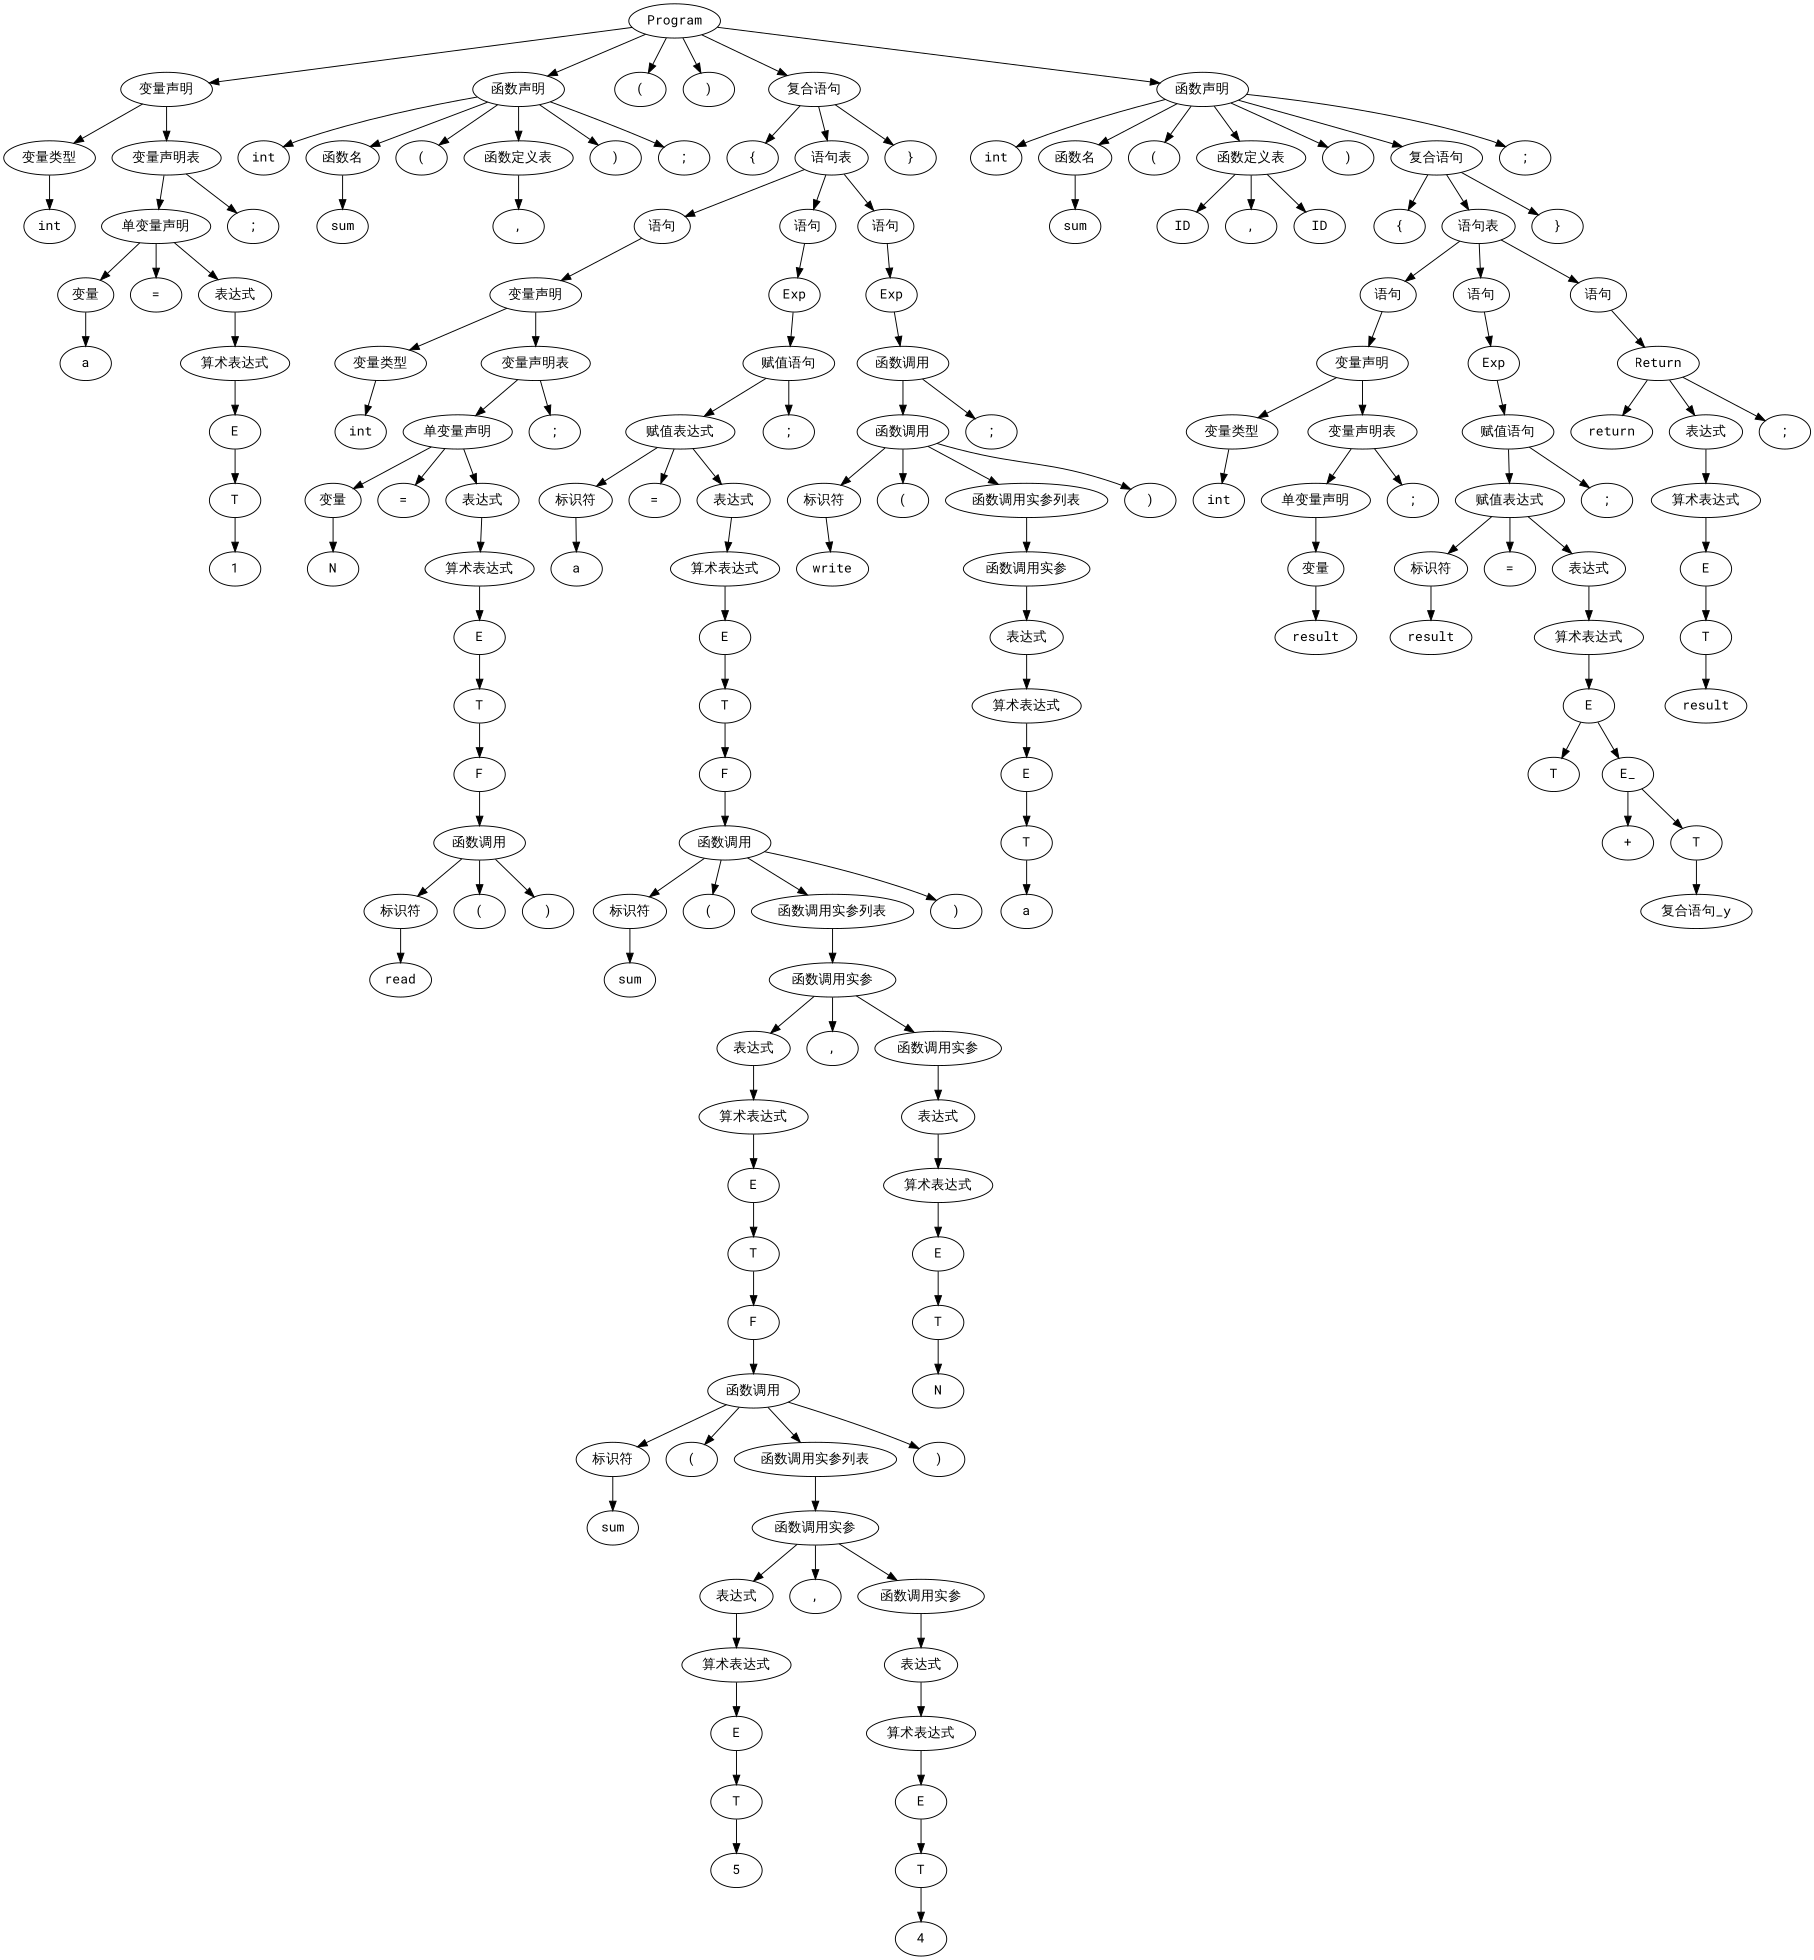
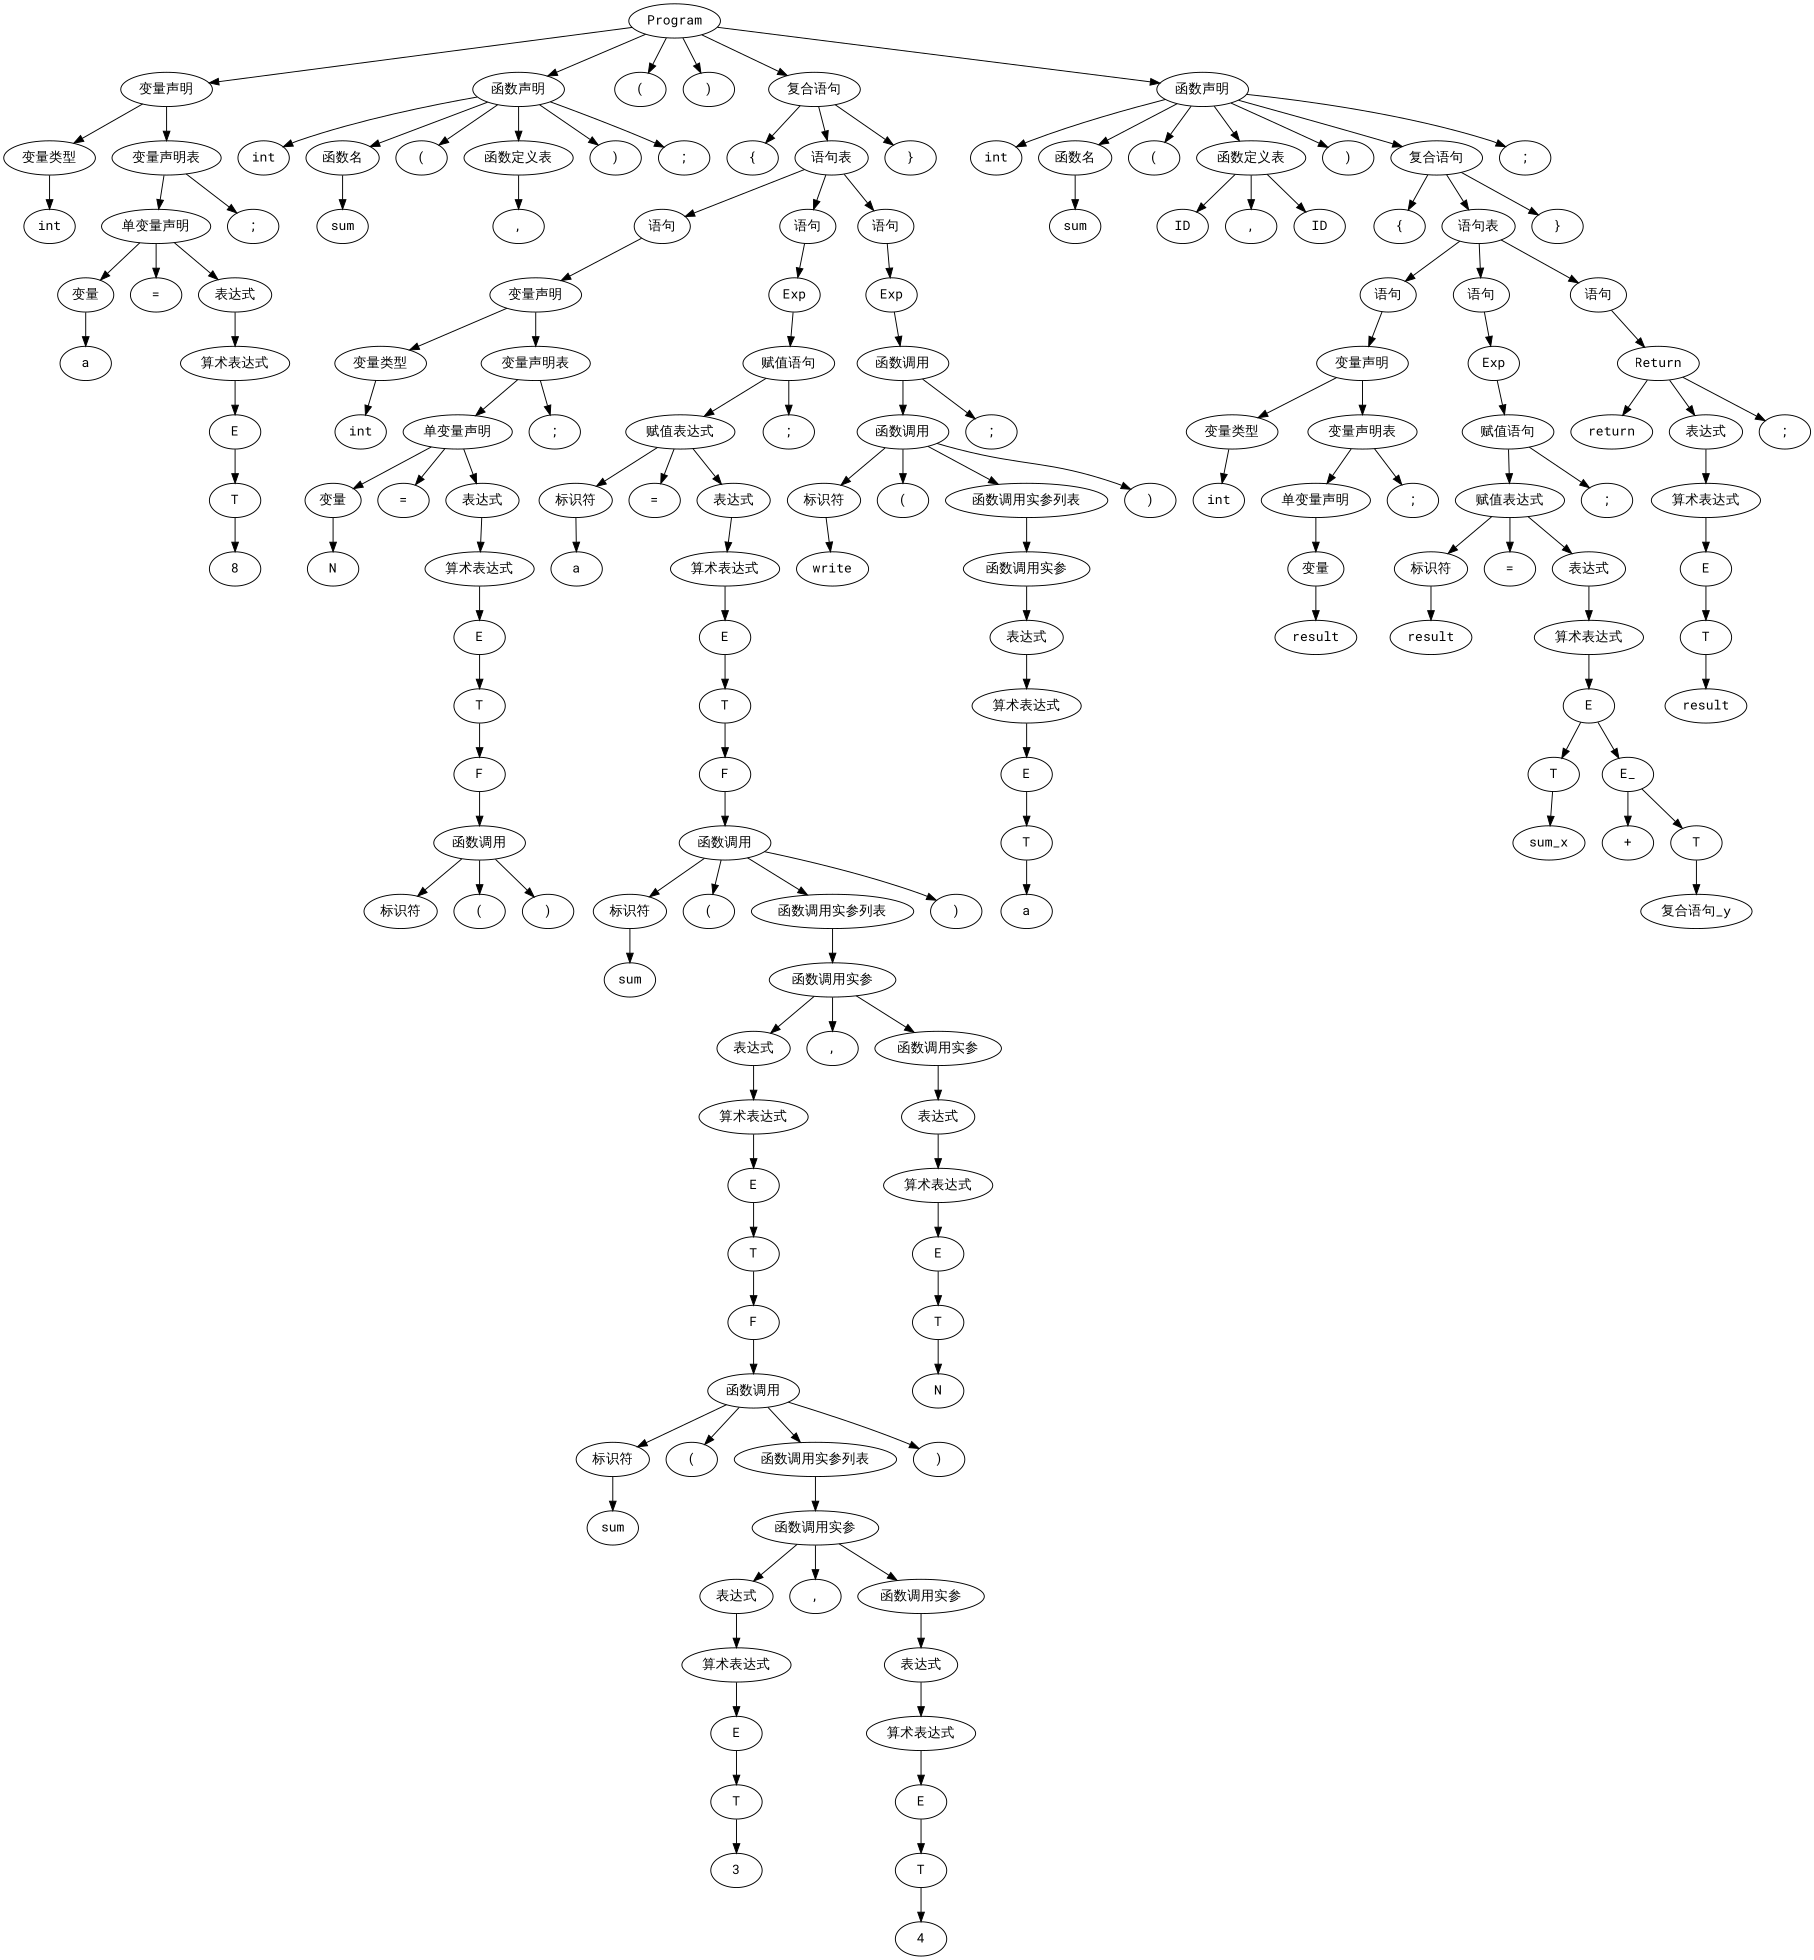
(235, 569) -> (235, 569)
none -> (1549, 843)
(401, 980) -> none
(736, 1870) -> (736, 1870)
